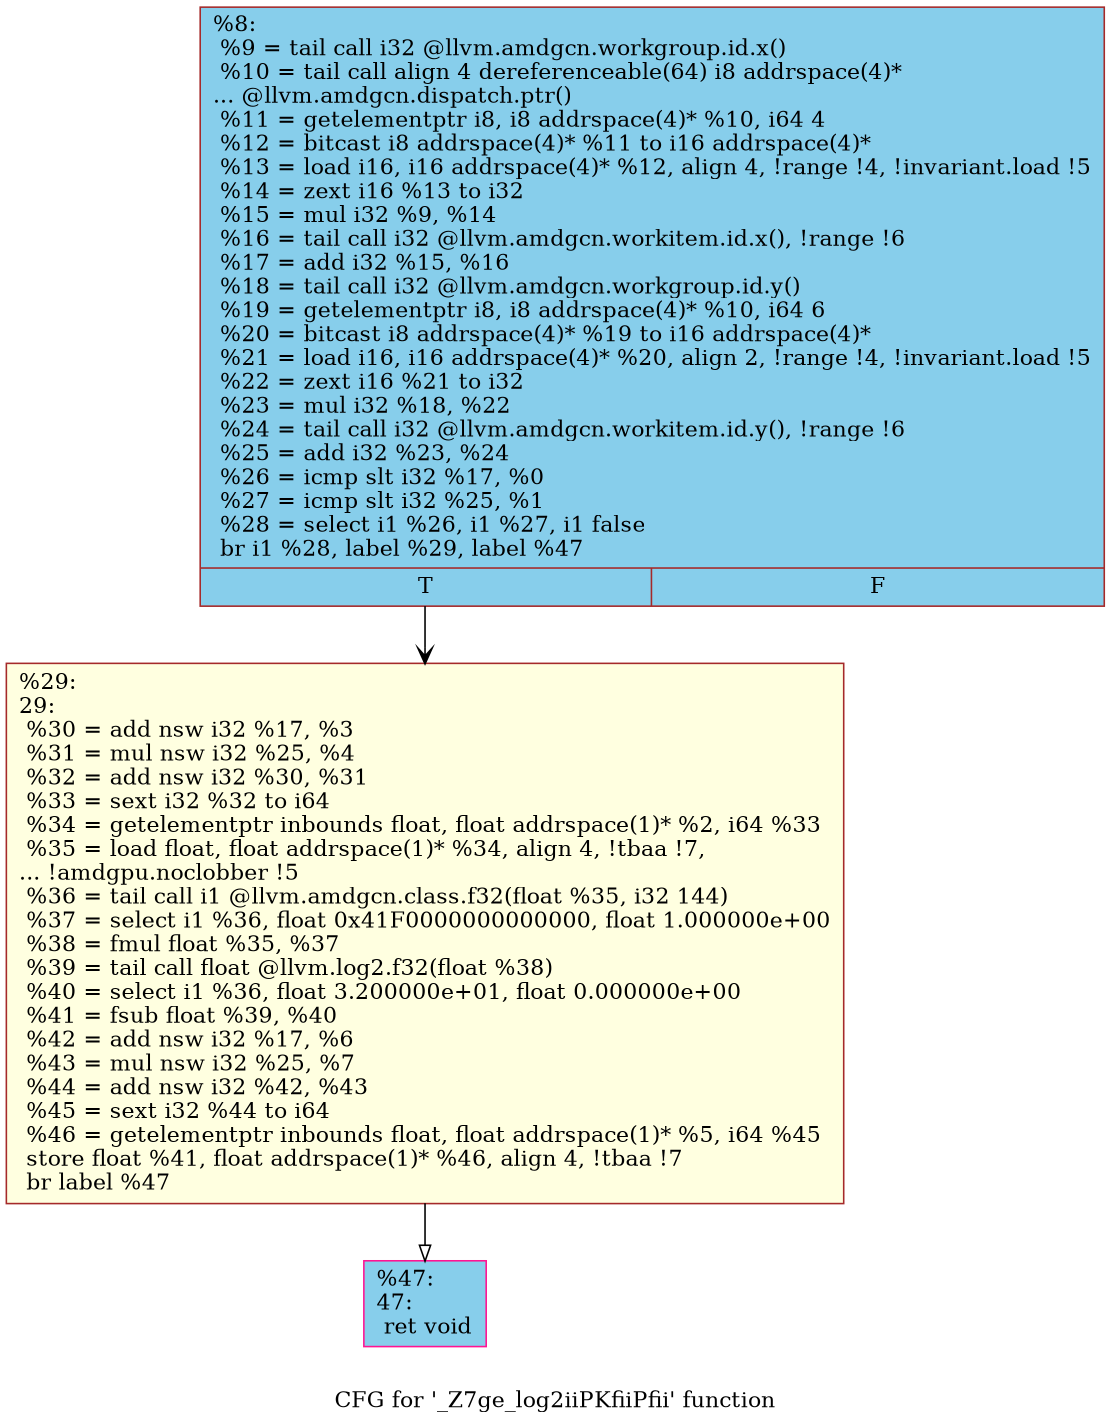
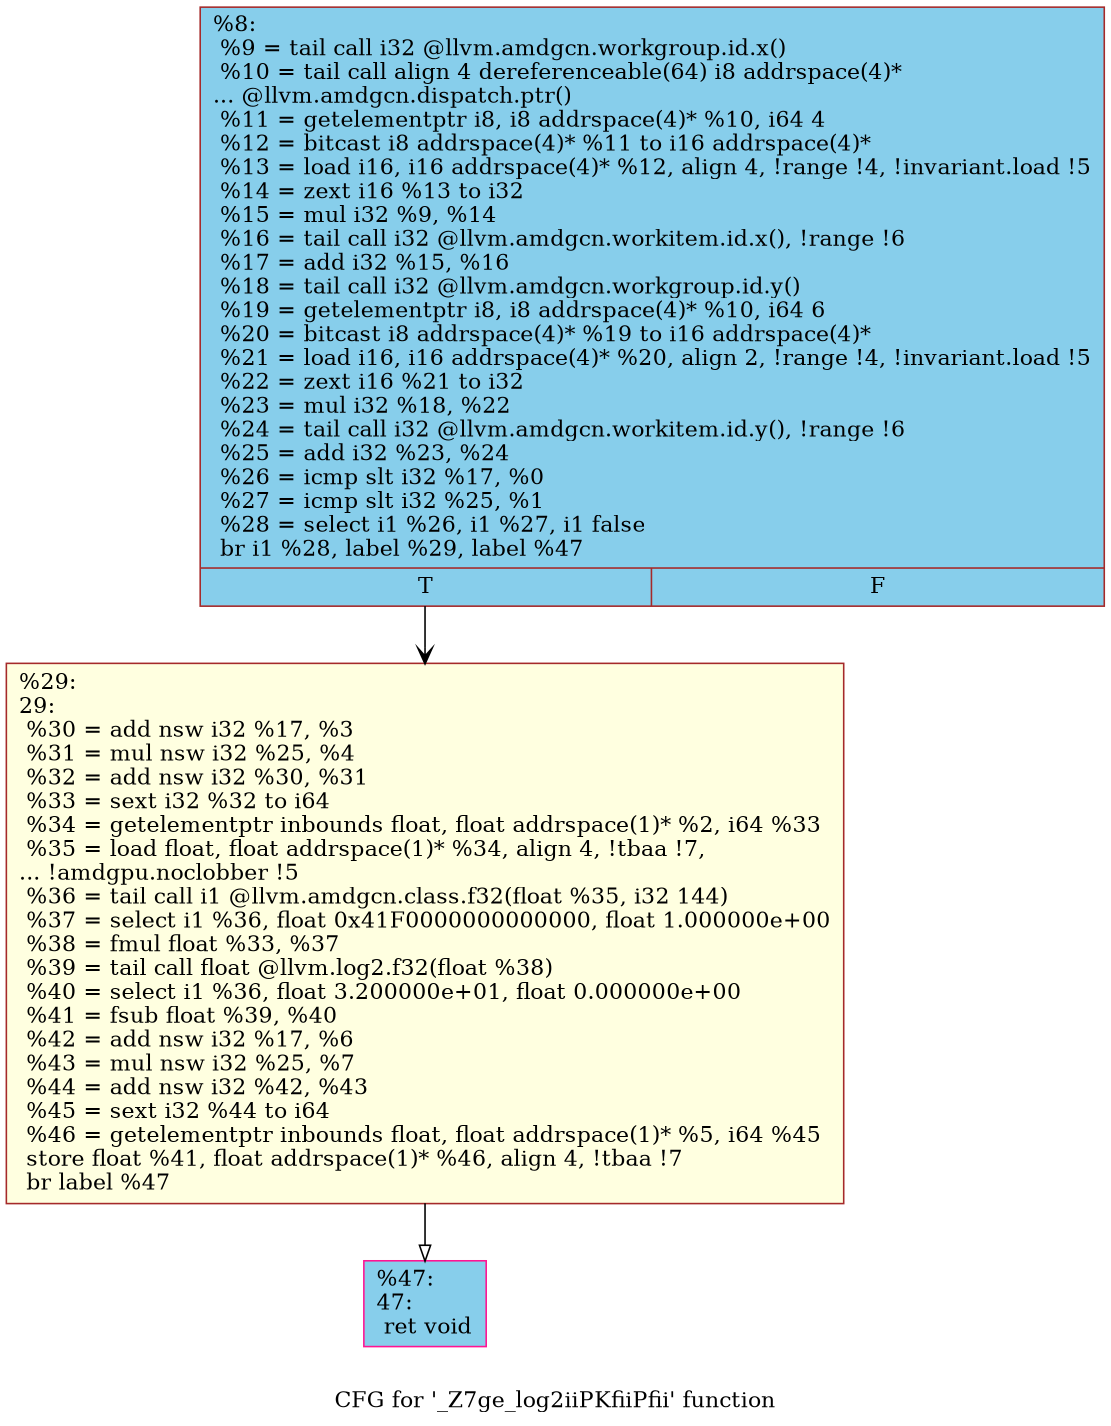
(180, 945) -> (180, 945)
